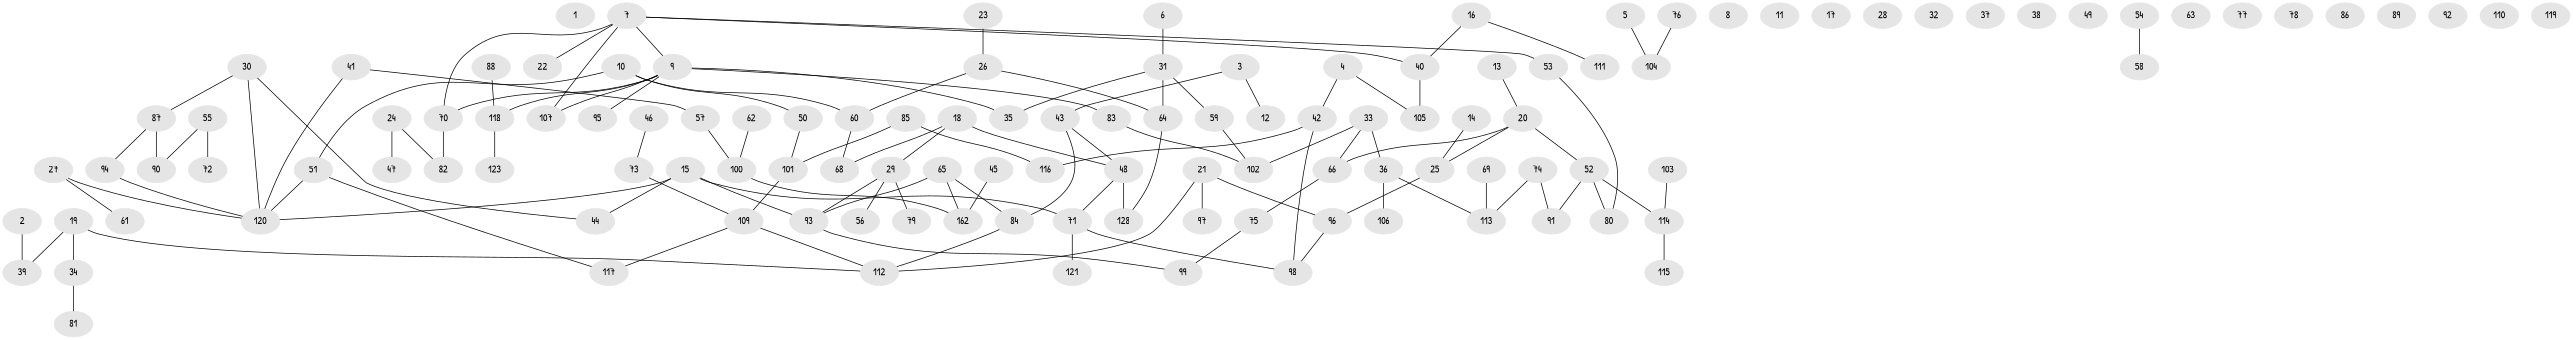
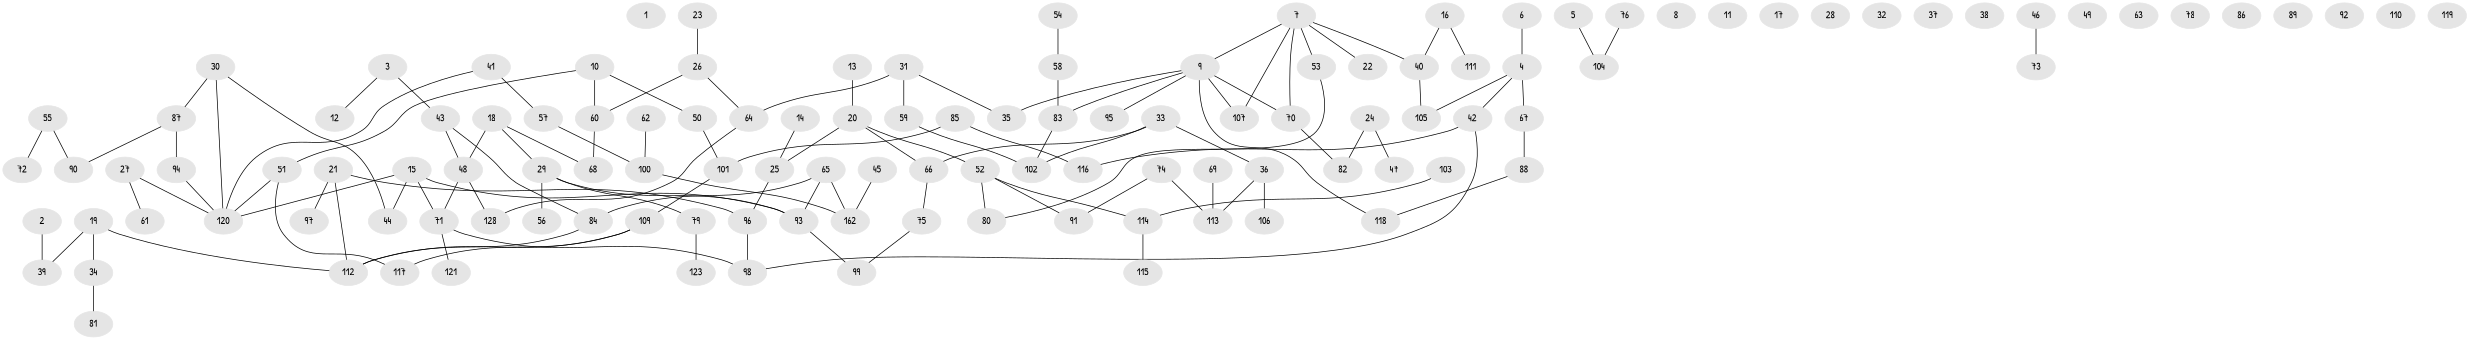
(2242, 16) -> none
(1163, 45) -> (1522, 41)
none -> (1058, 93)
none -> (1524, 119)
(495, 144) -> (696, 247)
(689, 196) -> none
